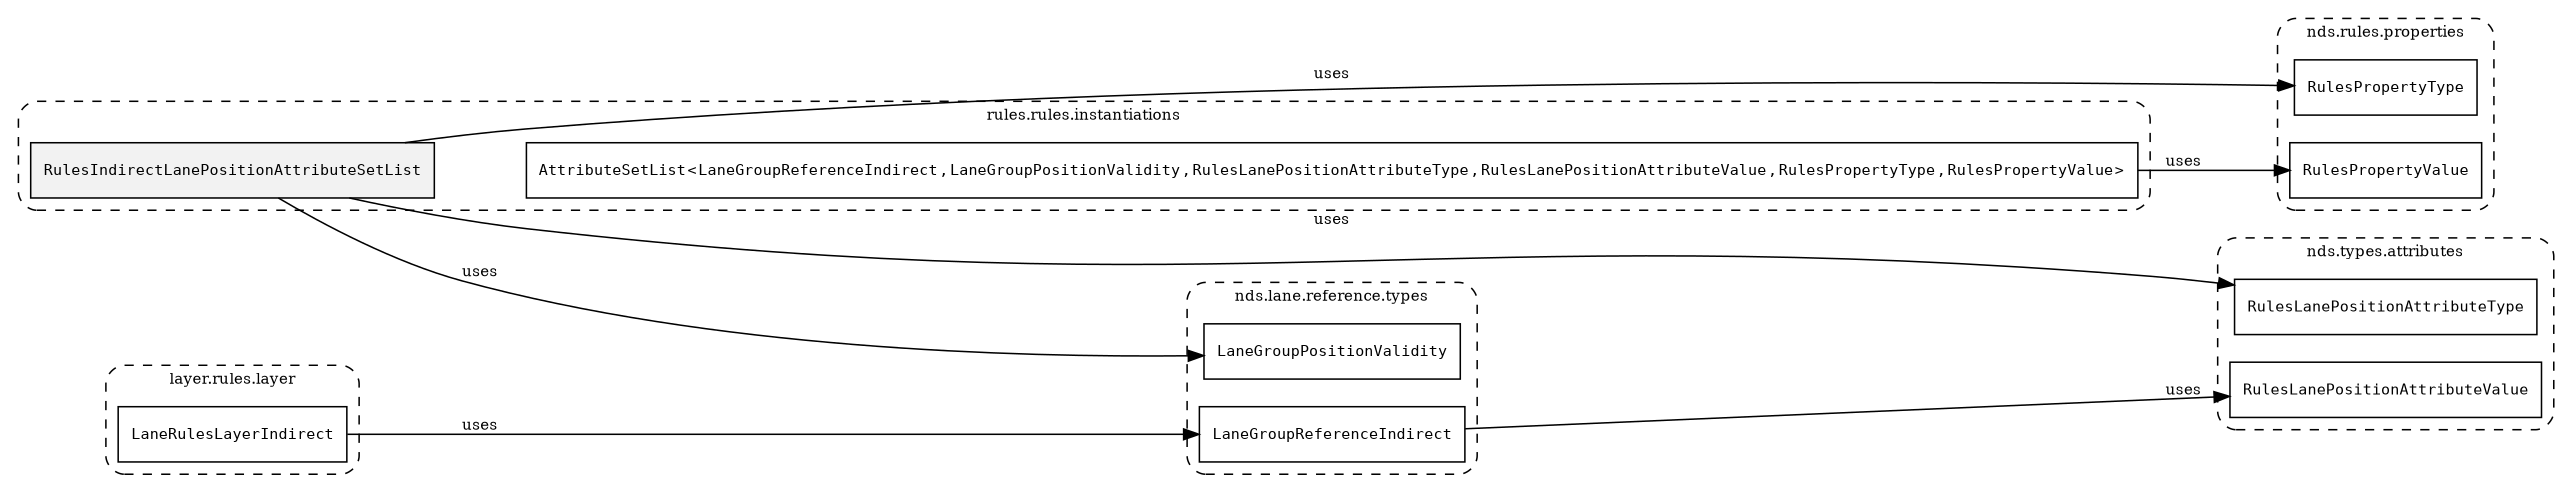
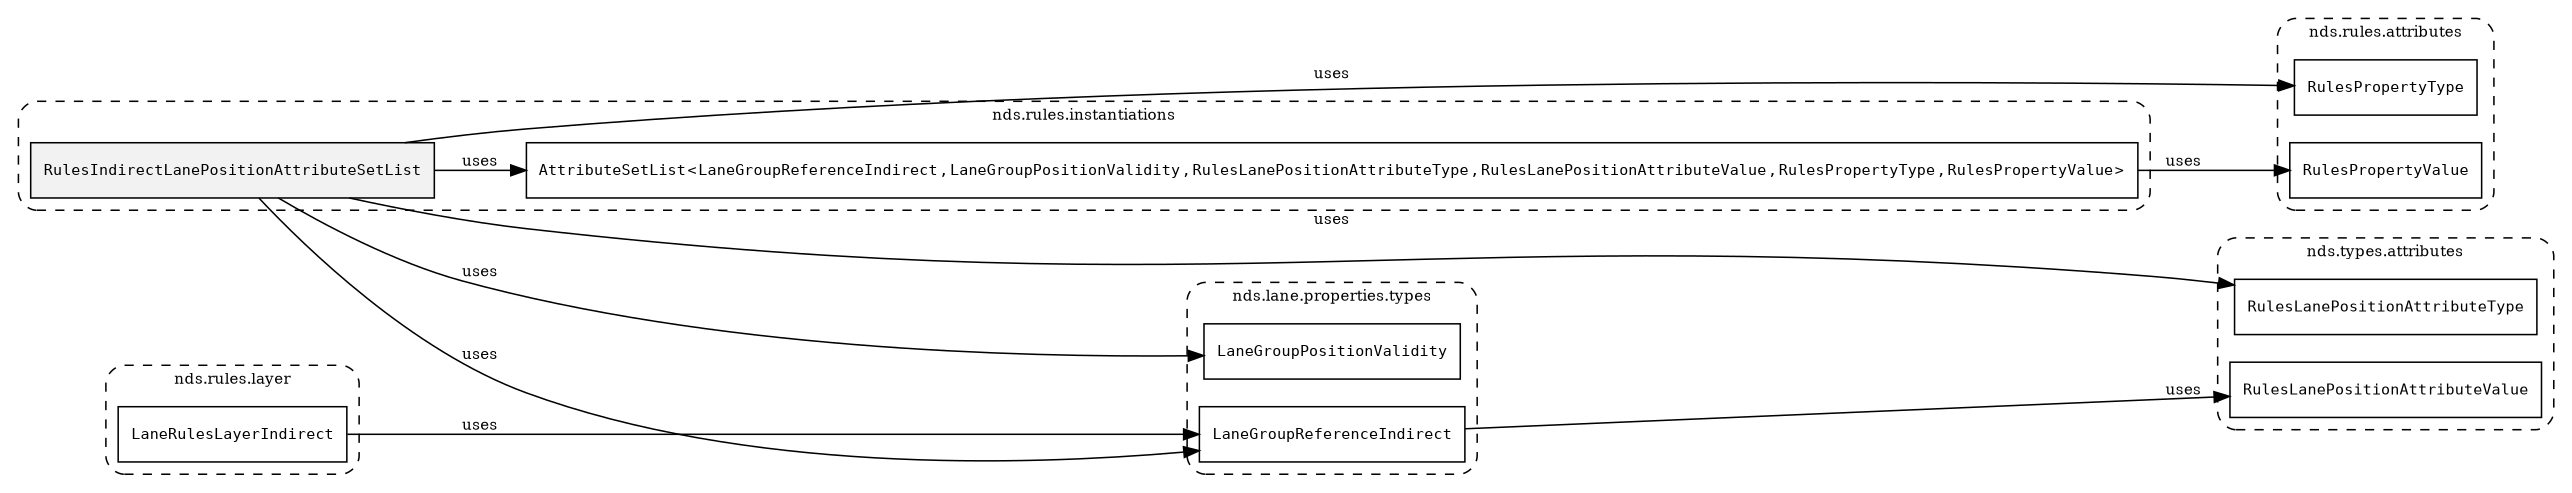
(2386, 33) -> (2386, 33)
(1084, 116) -> (1084, 116)
none -> (472, 170)
(1332, 297) -> (1332, 297)
(233, 380) -> (233, 380)
none -> (637, 425)
